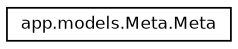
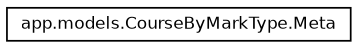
(119, 24) -> (179, 24)
